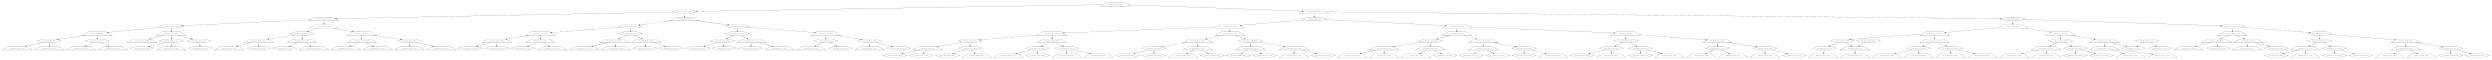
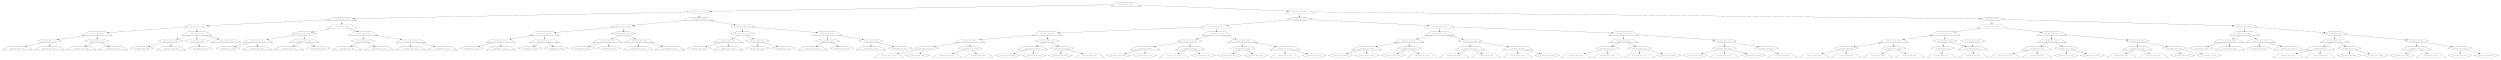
(2119, 44) -> (2058, 44)
(1640, 51) -> (1738, 52)
